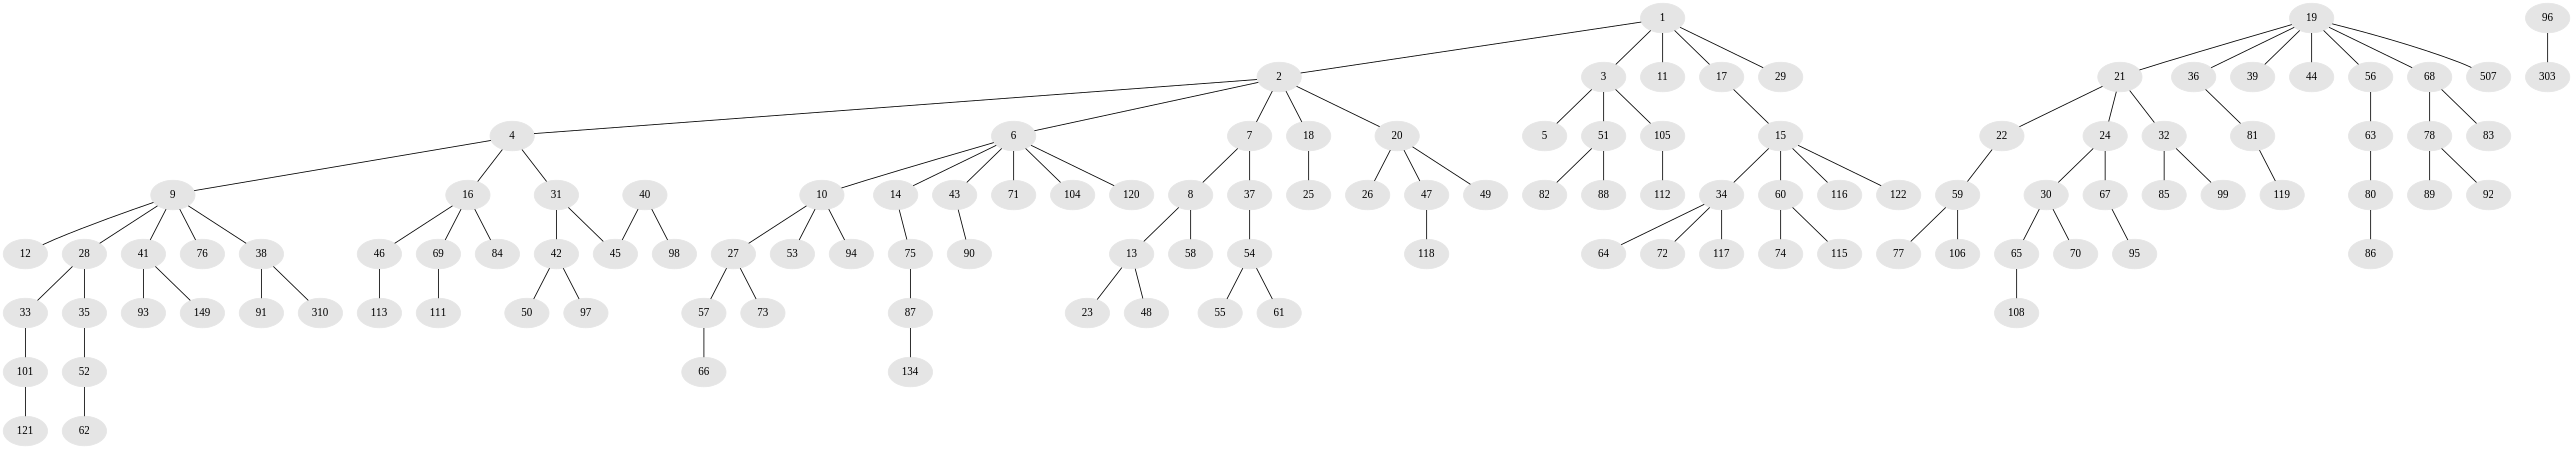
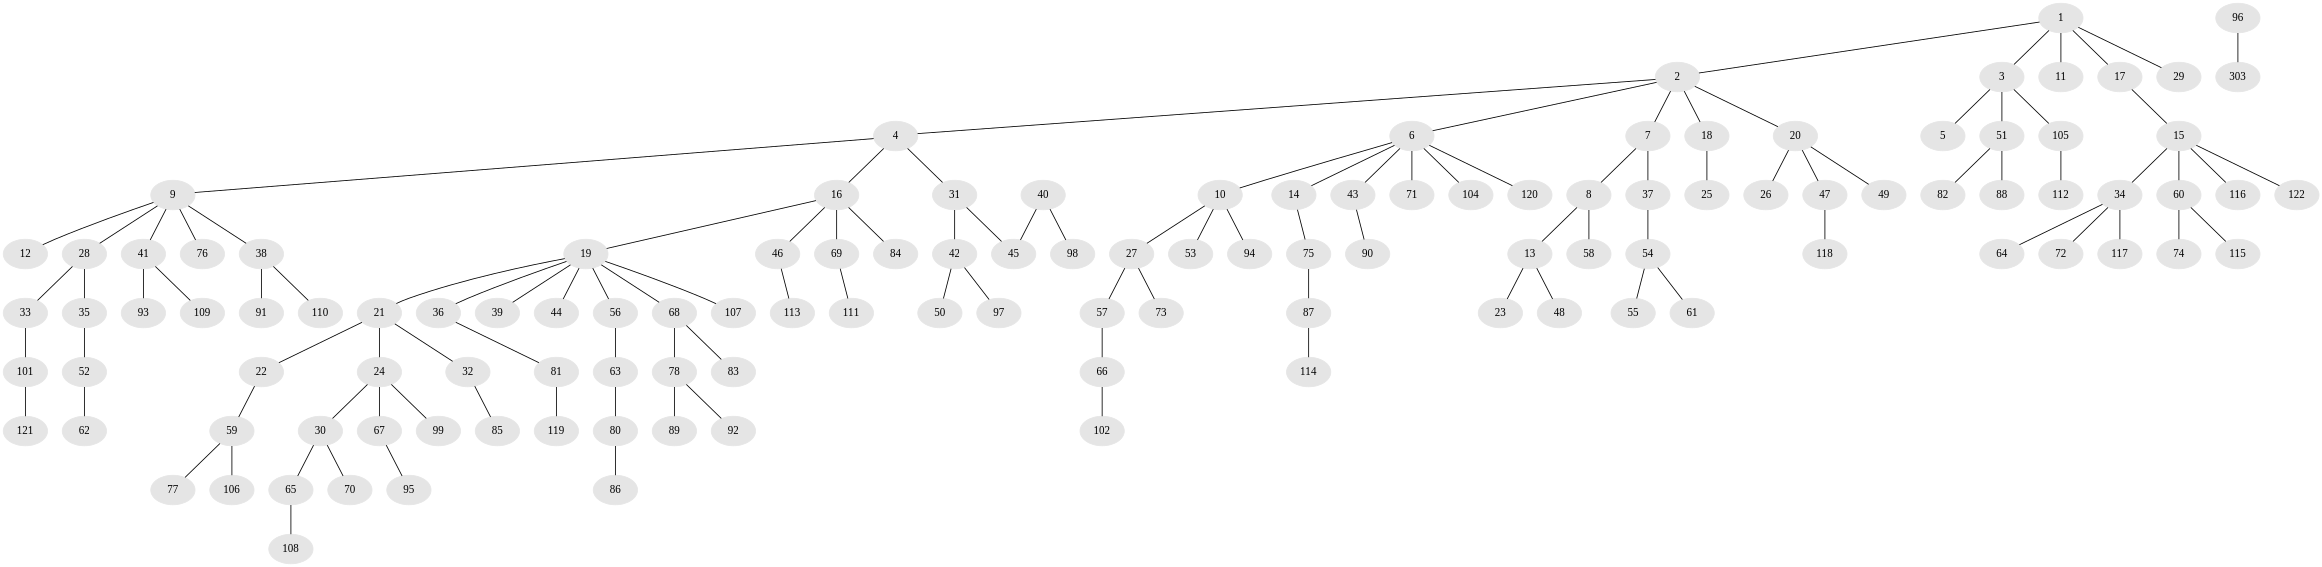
(2489, 77) -> (733, 313)
(2194, 165) -> (409, 401)
none -> (711, 225)
(202, 313) -> (202, 313)
(320, 313) -> (320, 313)
(910, 372) -> (1309, 372)
none -> (1102, 431)
